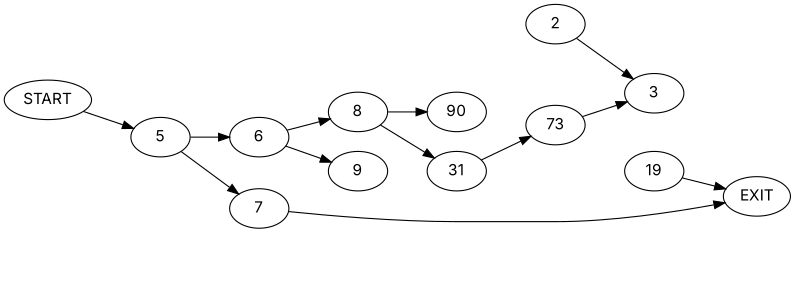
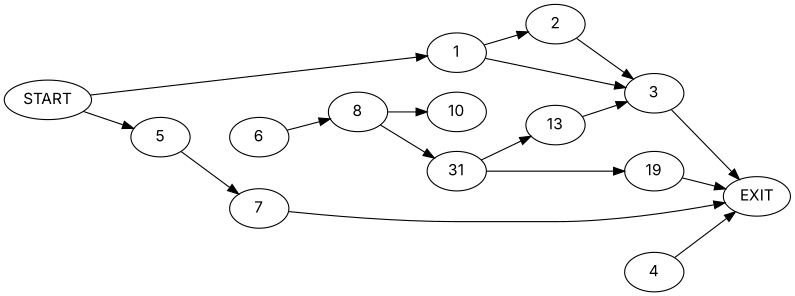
none -> (457, 53)
(457, 112) -> (457, 112)
(556, 125) -> (556, 125)
(205, 137) -> none
none -> (701, 141)
(358, 171) -> none
none -> (550, 171)
none -> (654, 272)
